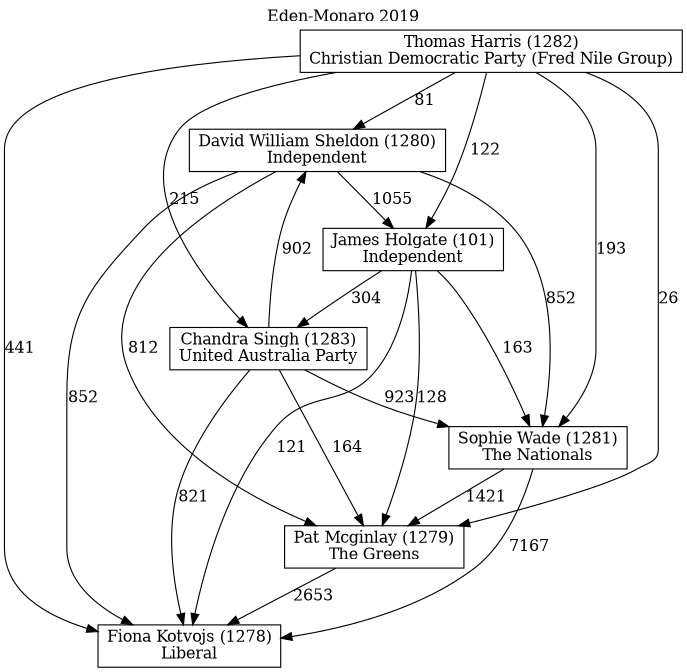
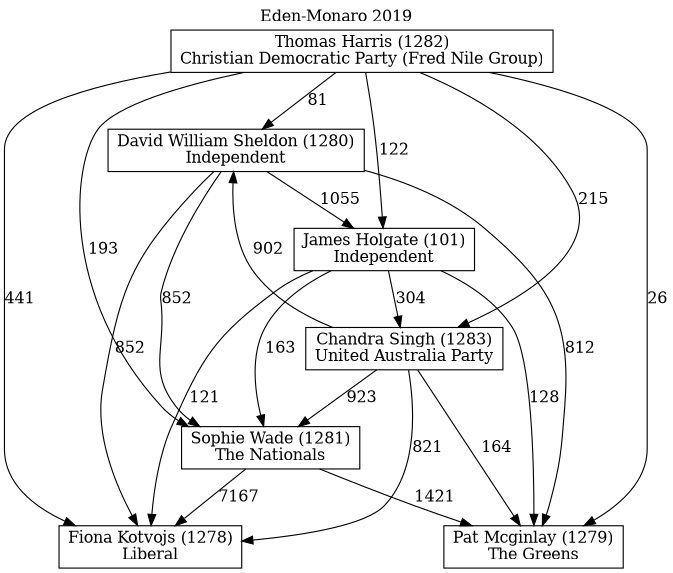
(287, 594) -> none
